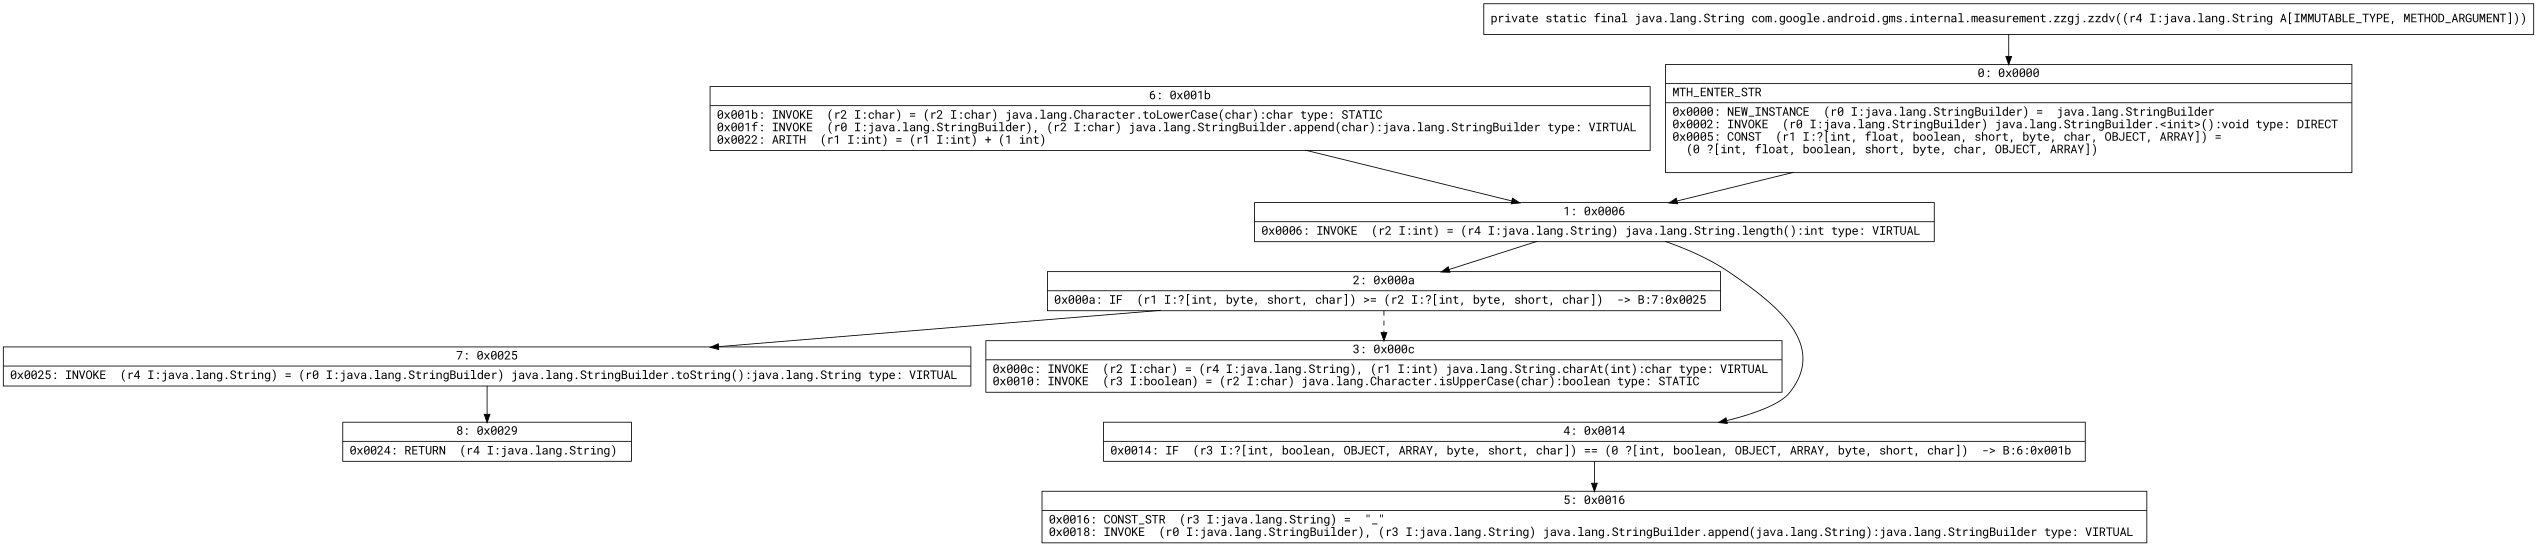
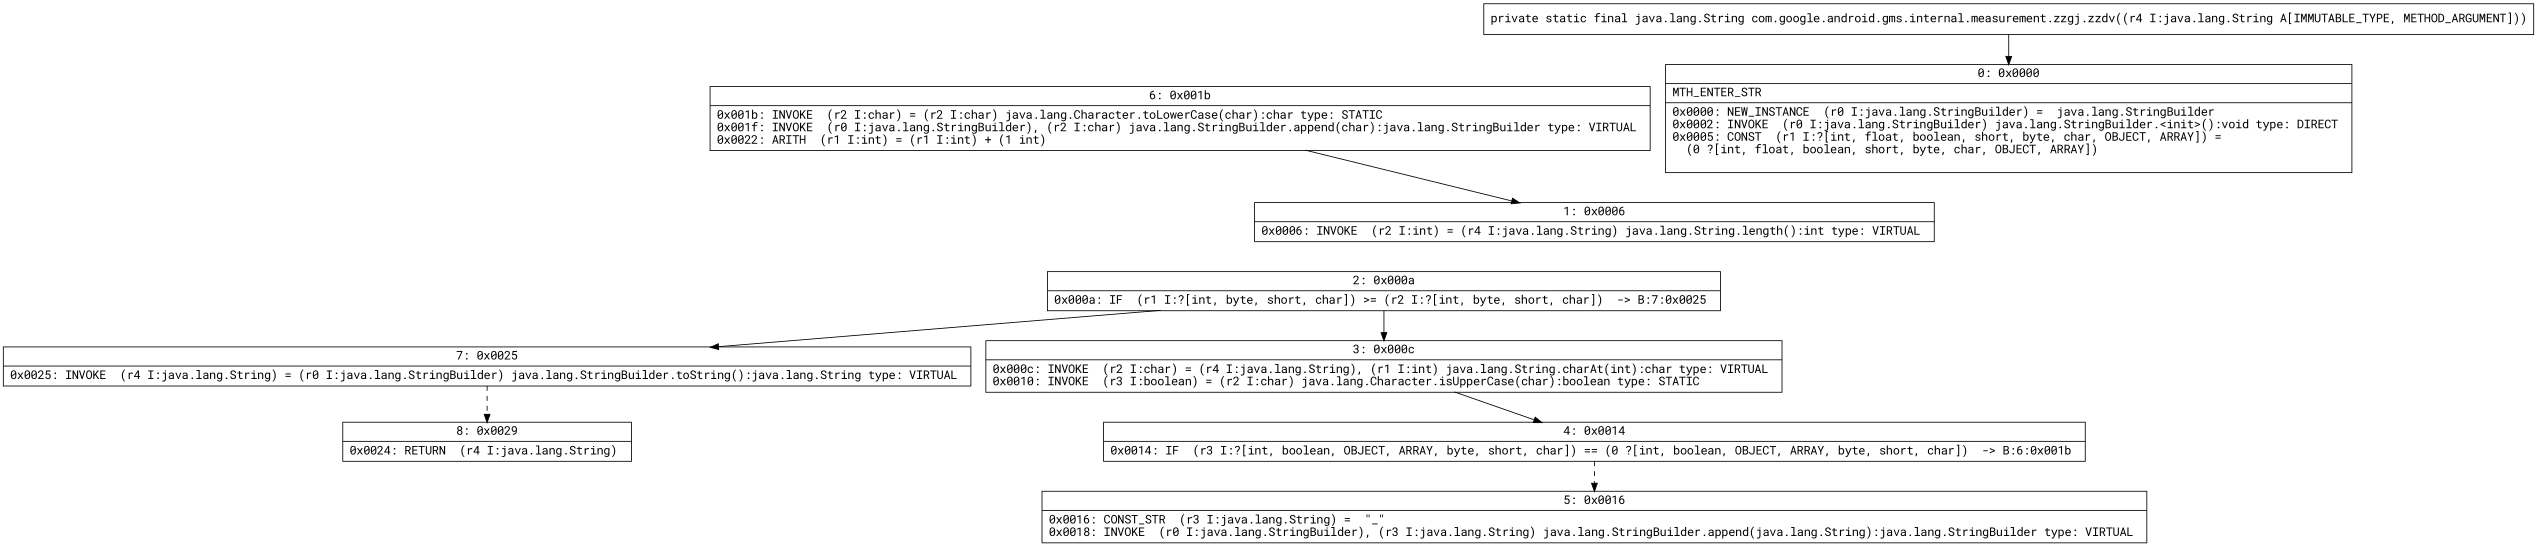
(1735, 187) -> none
(1493, 255) -> none
(1787, 321) -> (1494, 406)
(1384, 322) -> (1384, 322)
(487, 400) -> (487, 400)
(1594, 472) -> (1594, 472)
